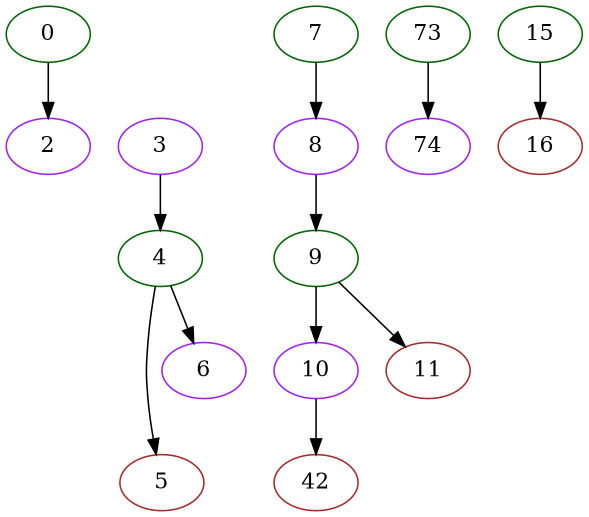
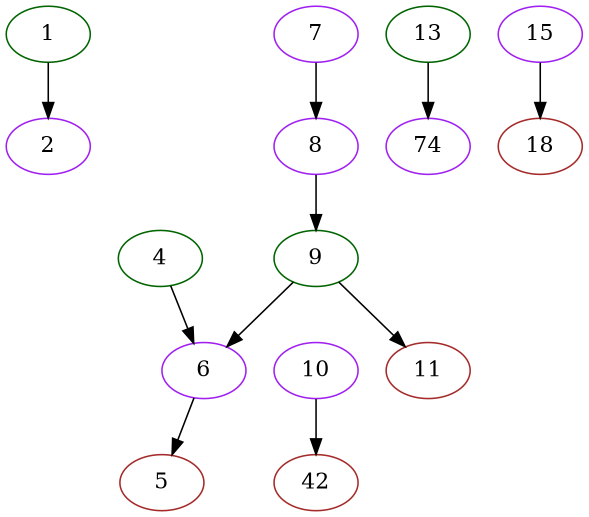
(48, 34) -> (48, 34)
(316, 34) -> (316, 34)
(428, 34) -> (428, 34)
(540, 34) -> (540, 34)
(160, 146) -> none
(540, 146) -> (540, 146)
(316, 307) -> (266, 309)
(147, 363) -> (186, 419)
